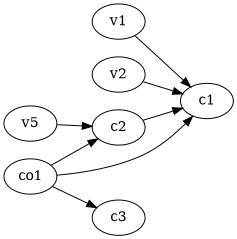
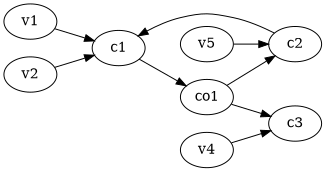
none -> (207, 150)
(126, 162) -> (158, 70)
